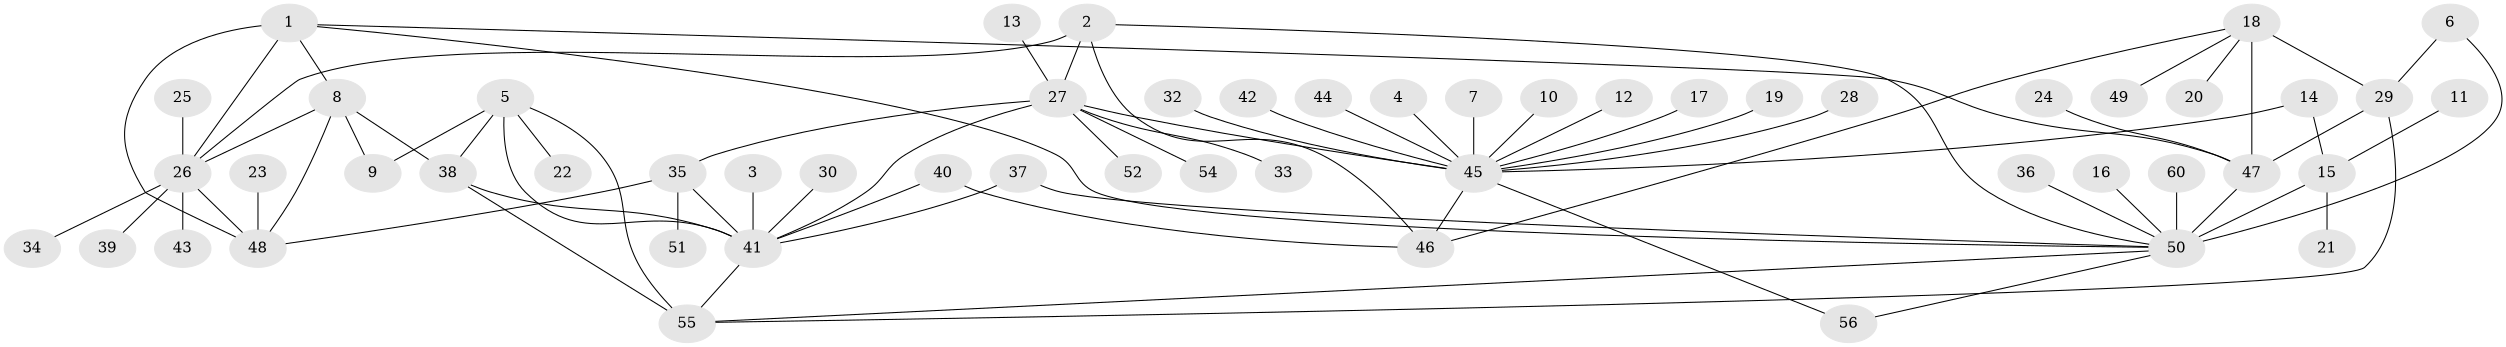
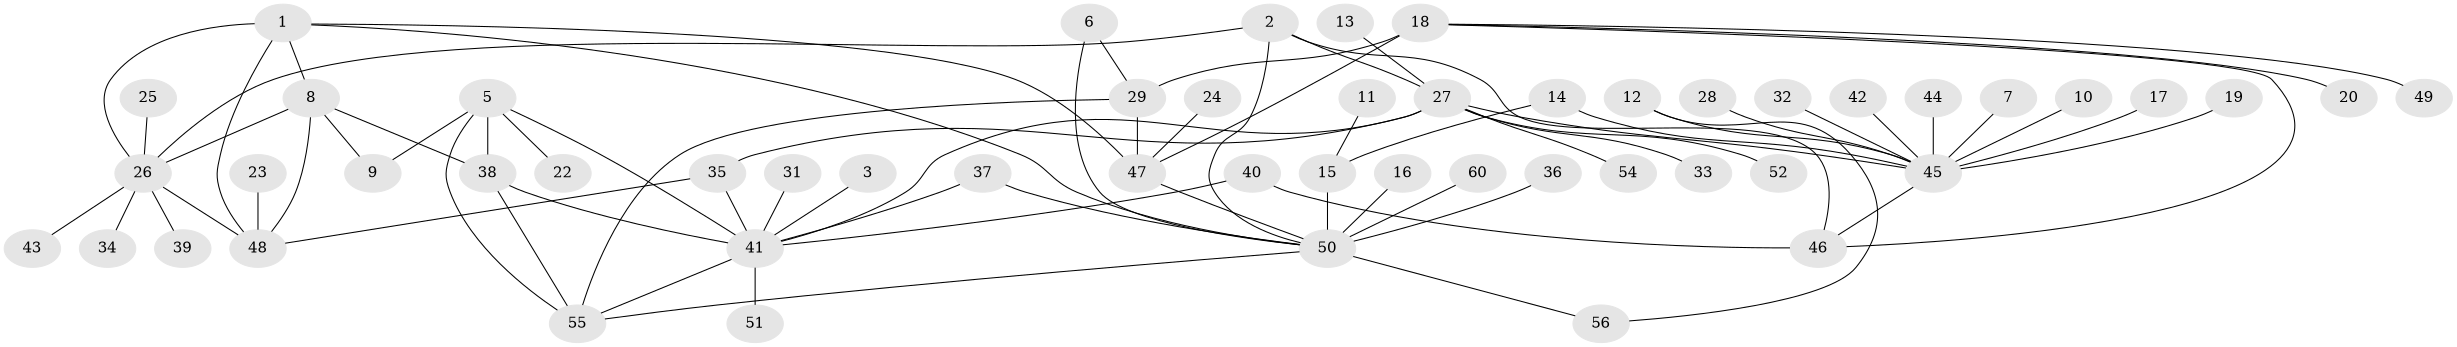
(1399, 98) -> none
(828, 173) -> (793, 173)
(678, 211) -> (755, 286)
(1661, 249) -> (1877, 224)
(2327, 249) -> none
